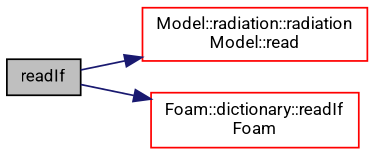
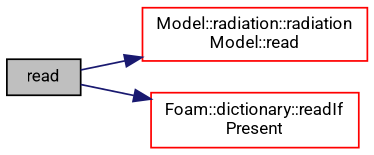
(44, 77) -> (44, 77)
(255, 120) -> (255, 120)
